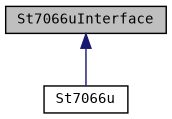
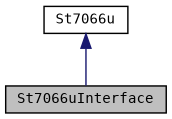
(86, 67) -> (86, 67)
